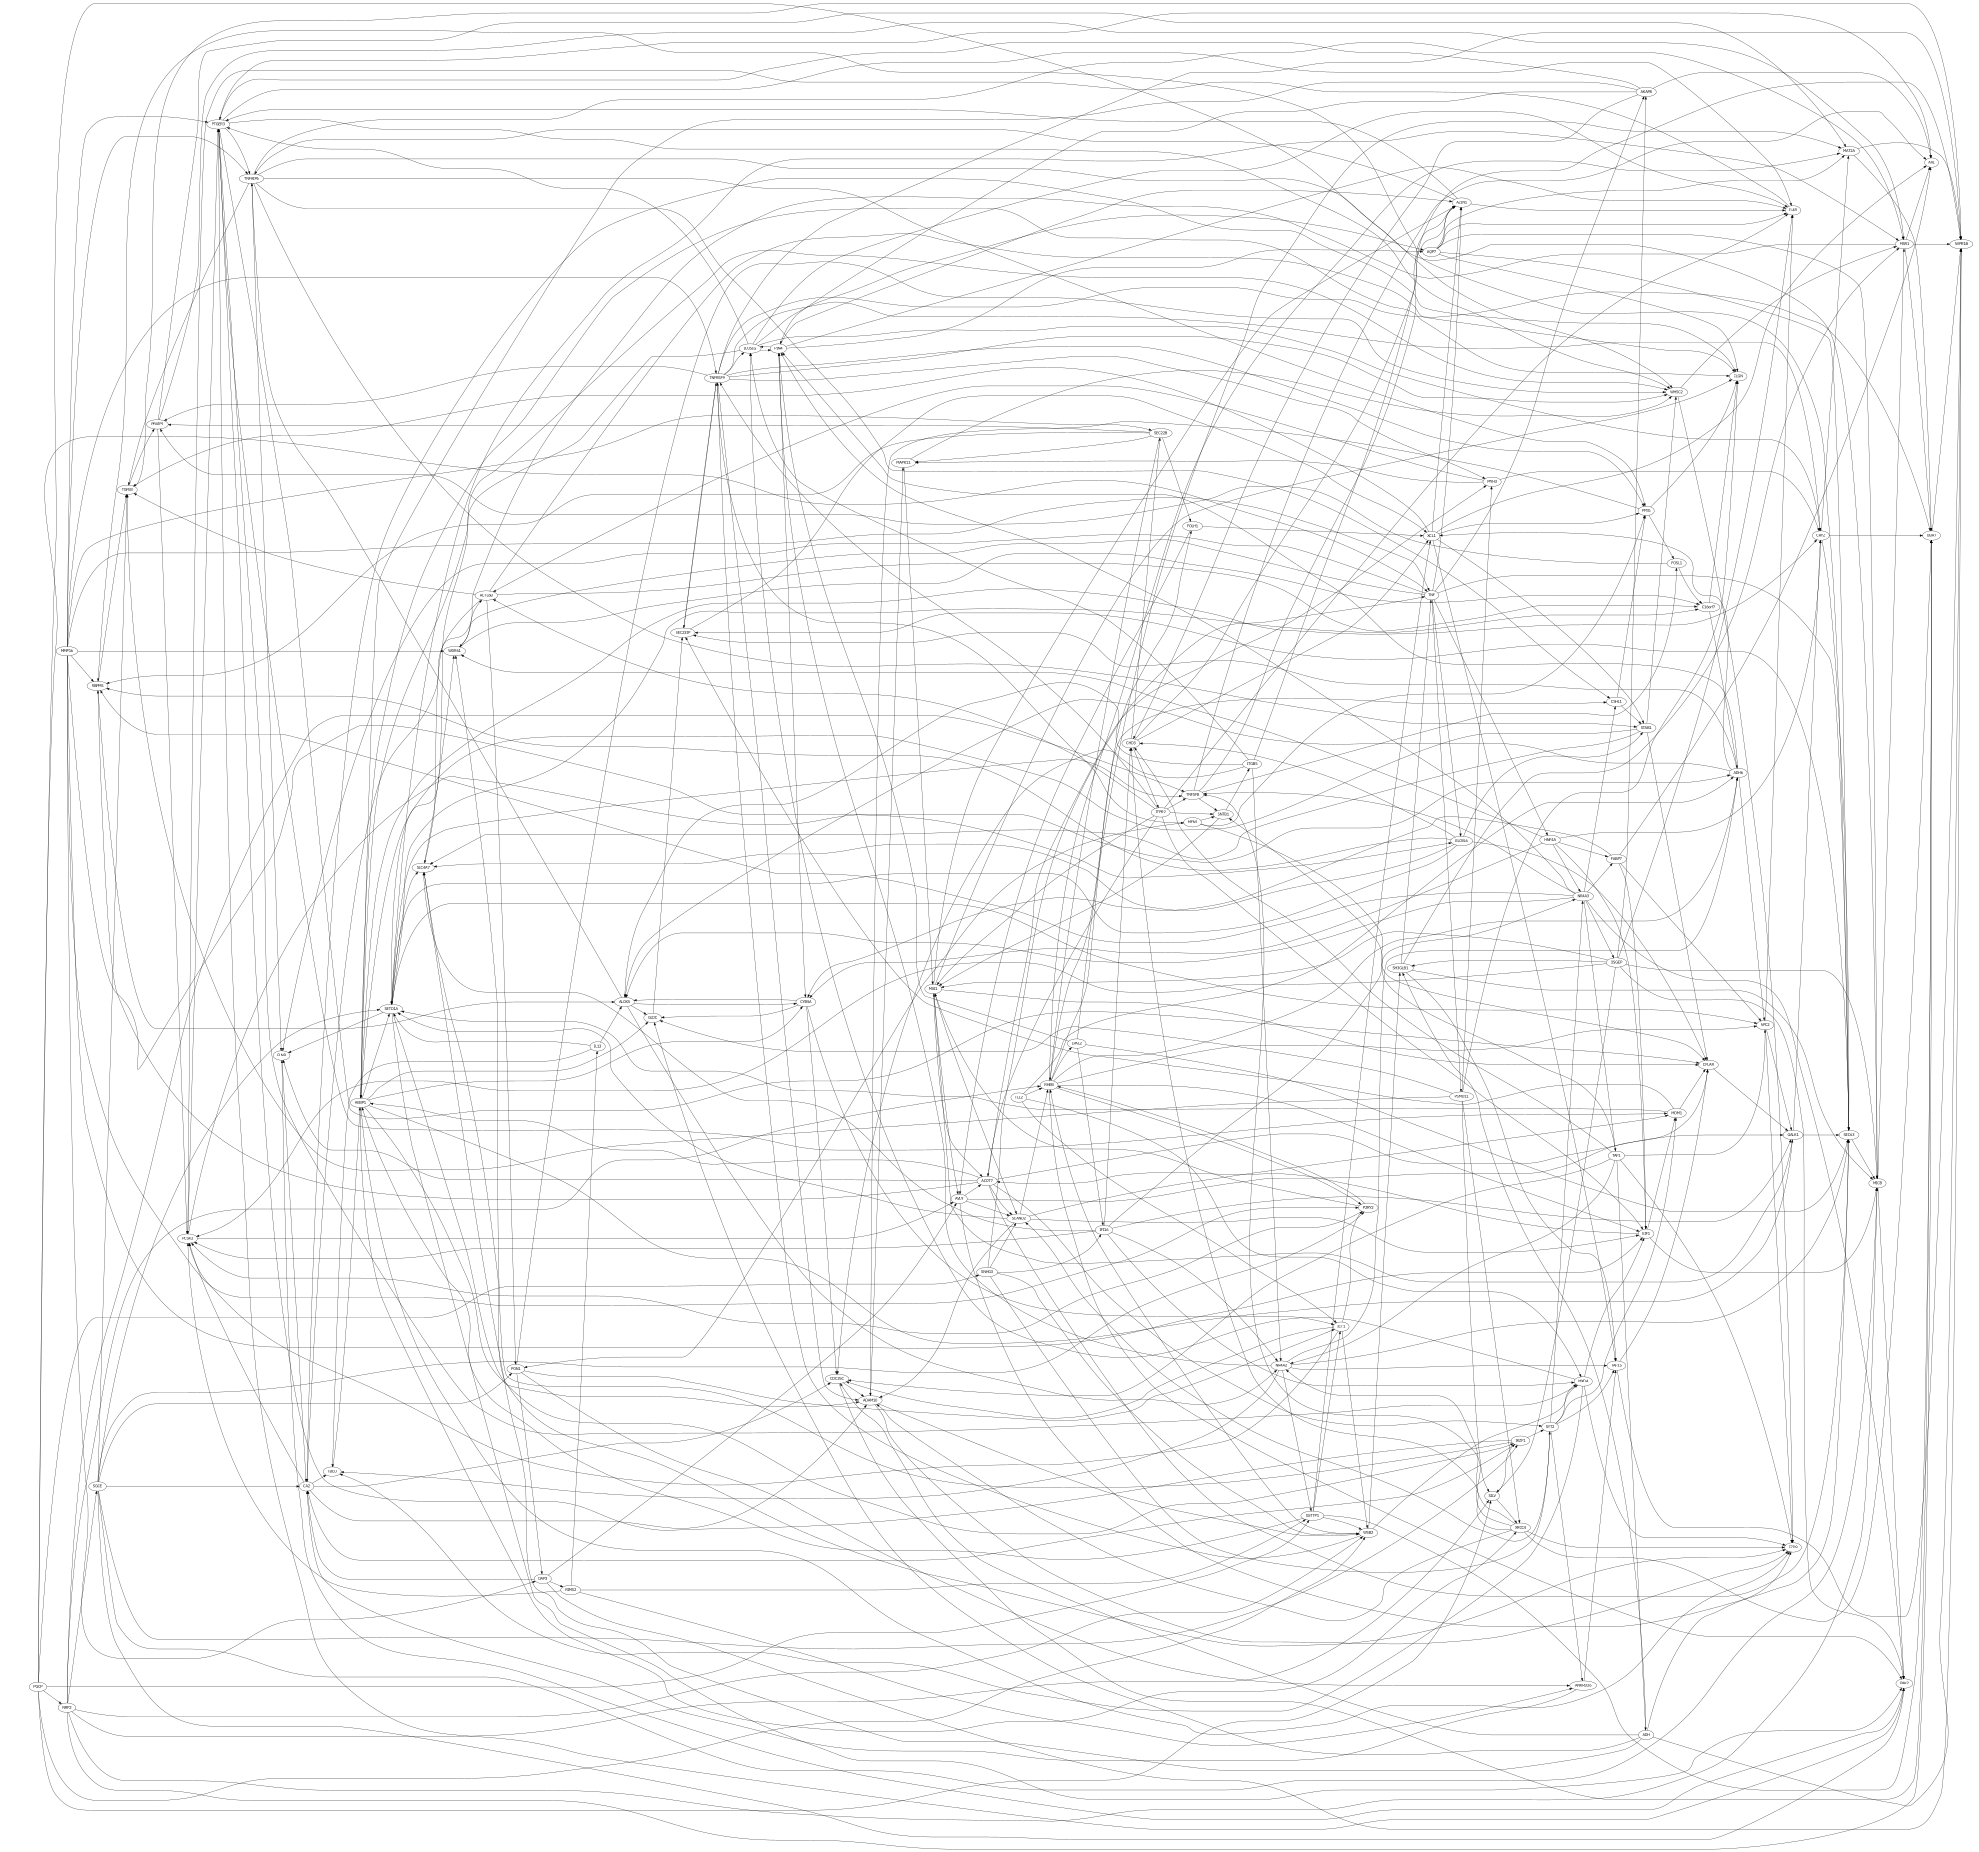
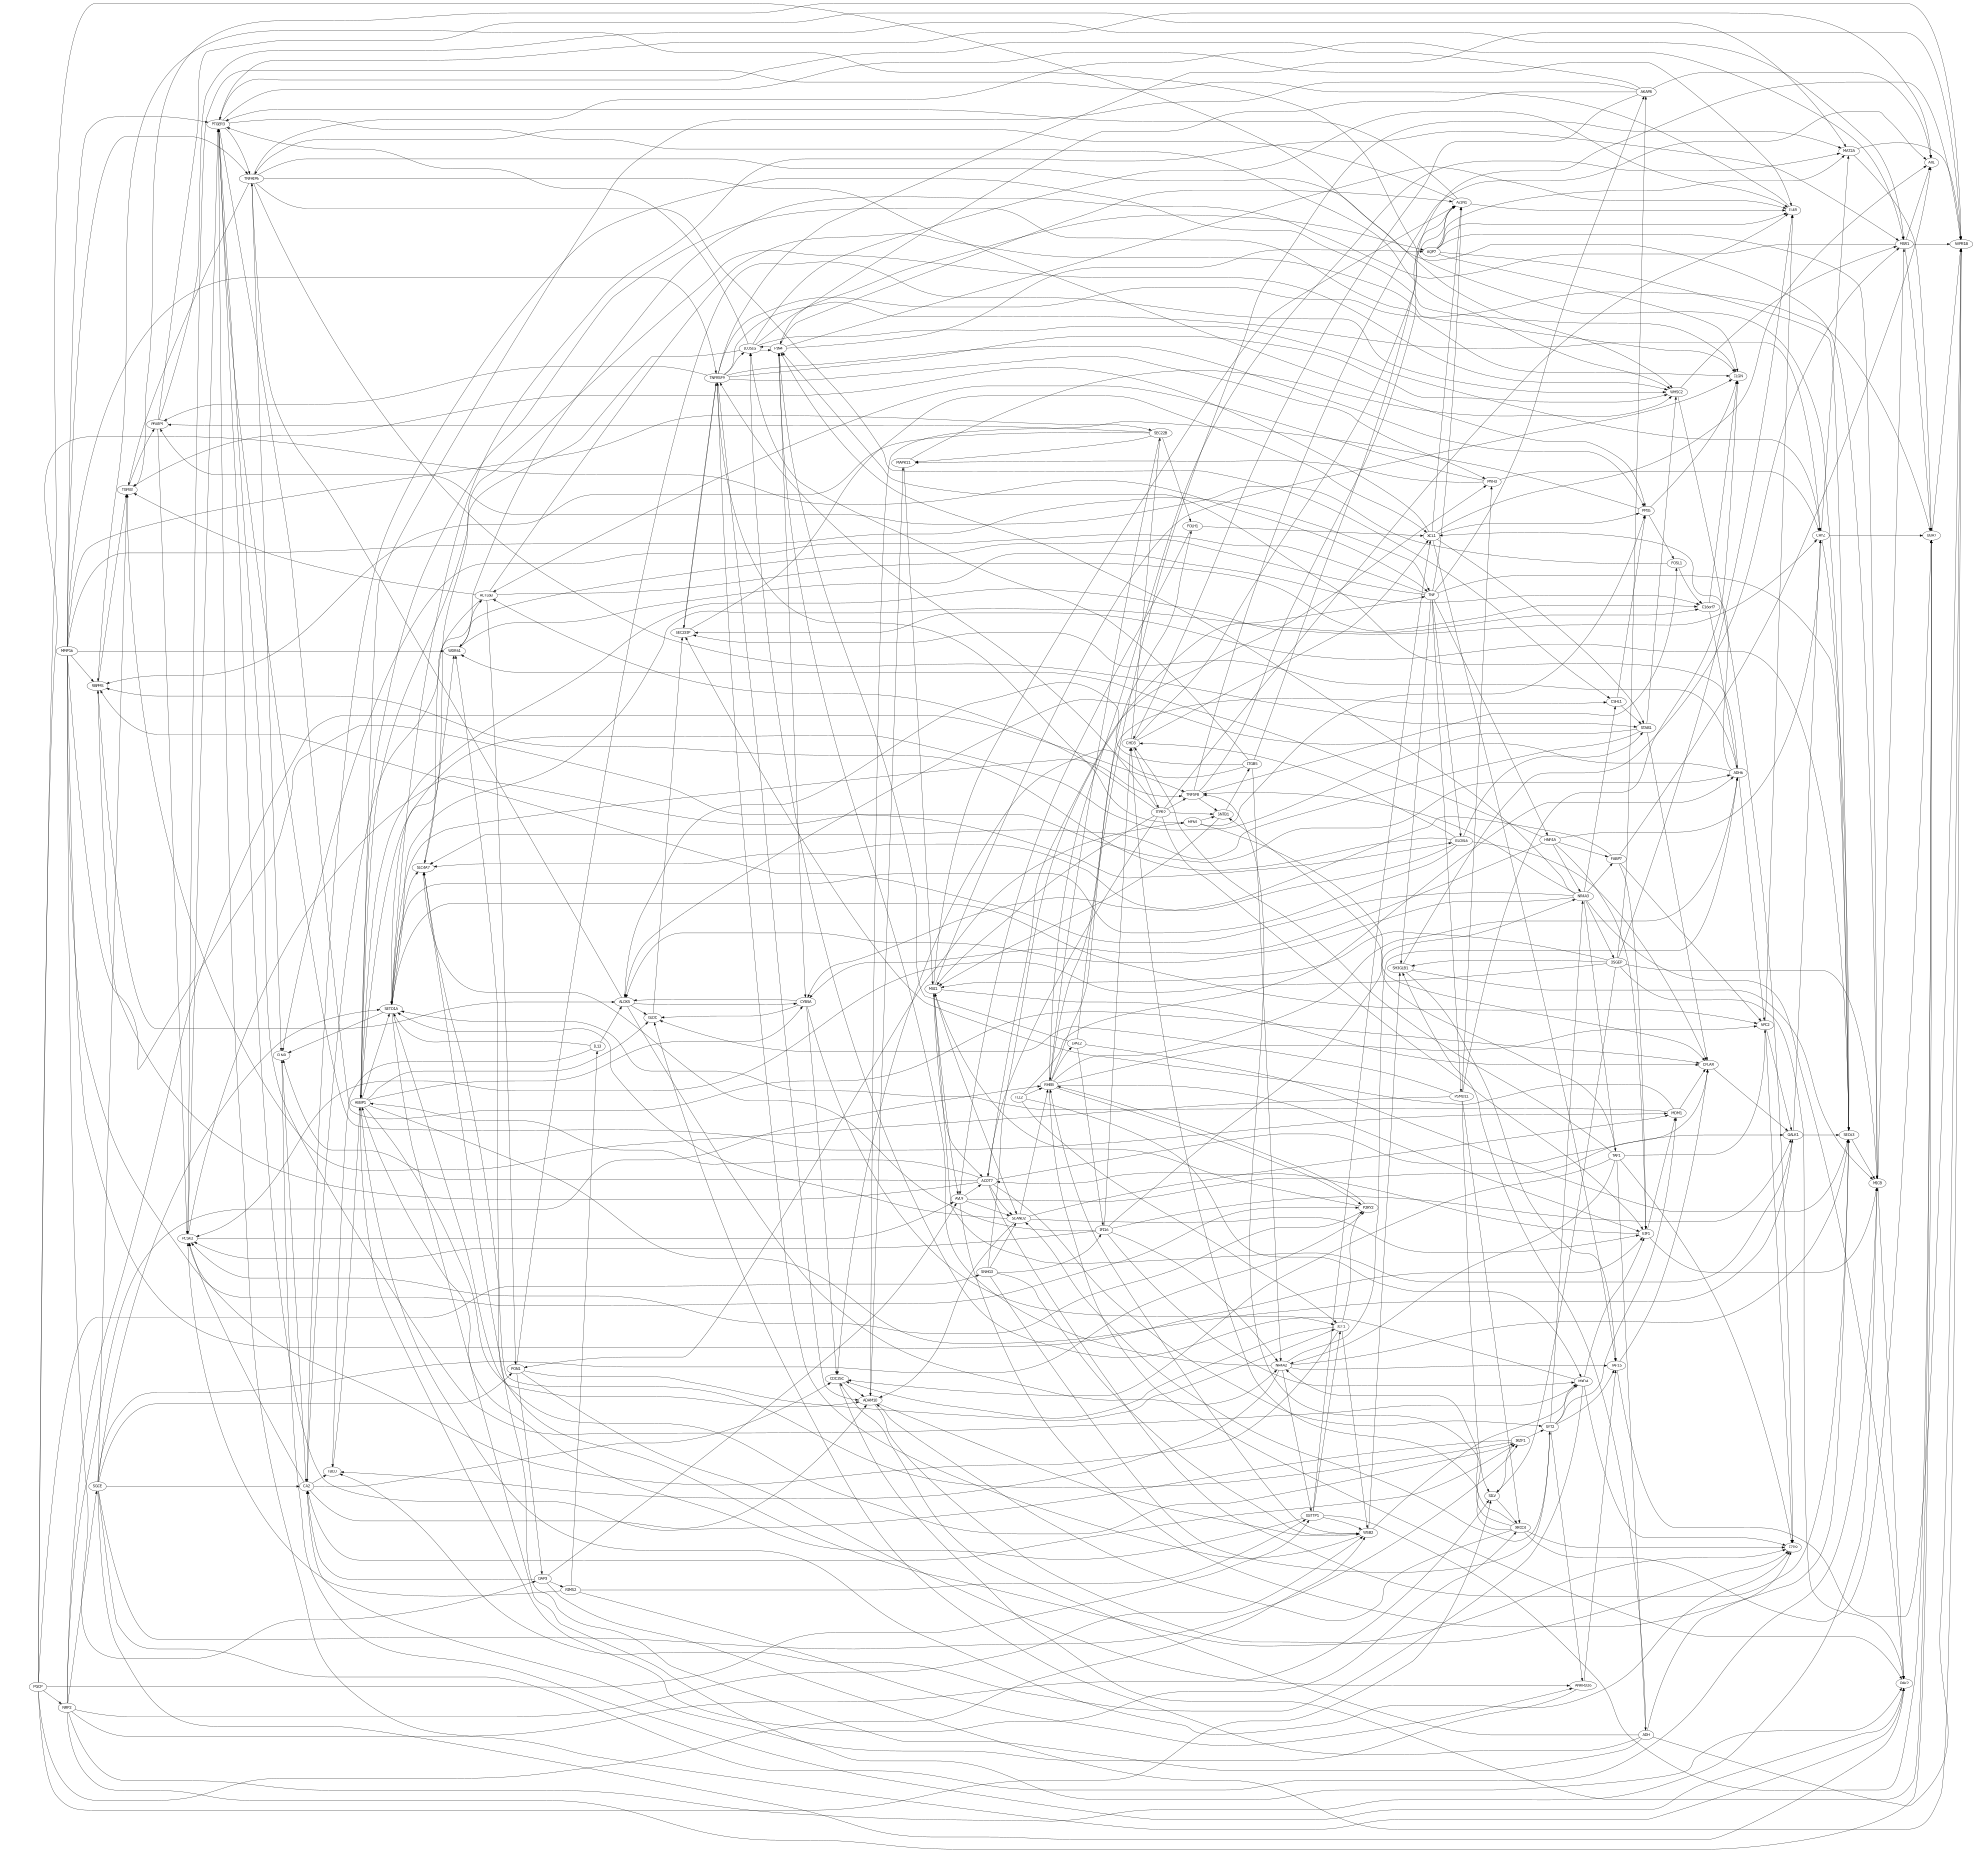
(1416, 792) -> (1417, 780)
